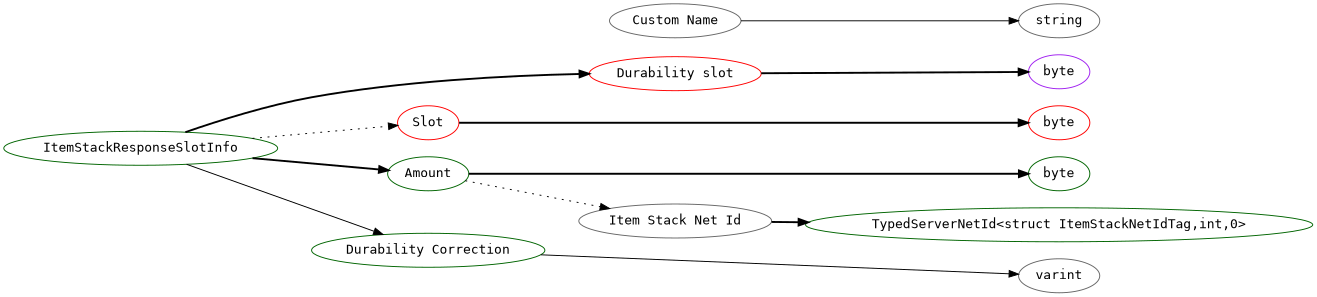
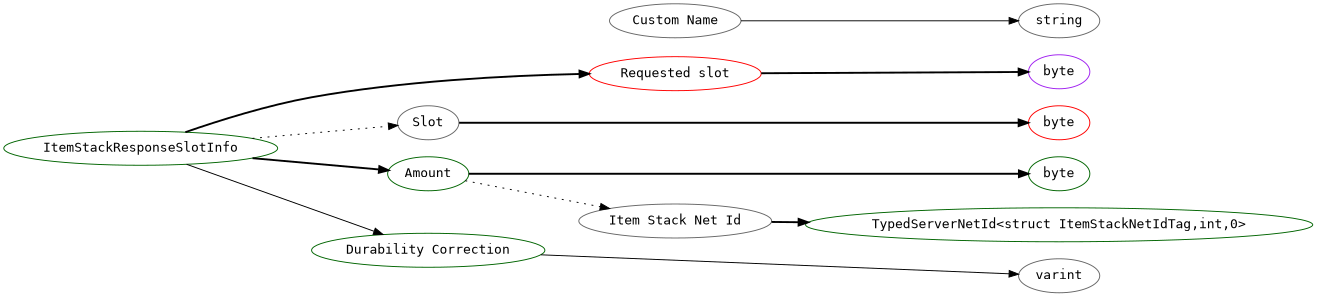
(675, 74) -> (675, 74)
(428, 123) -> (428, 123)
